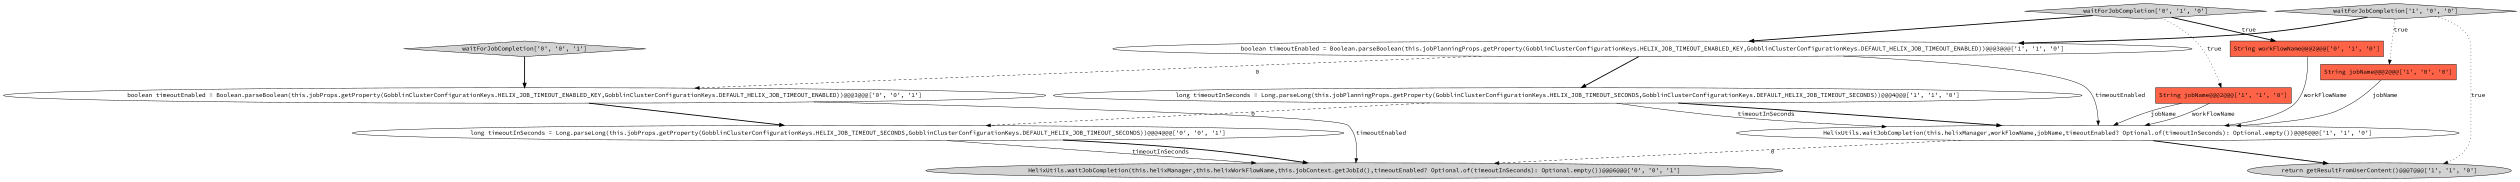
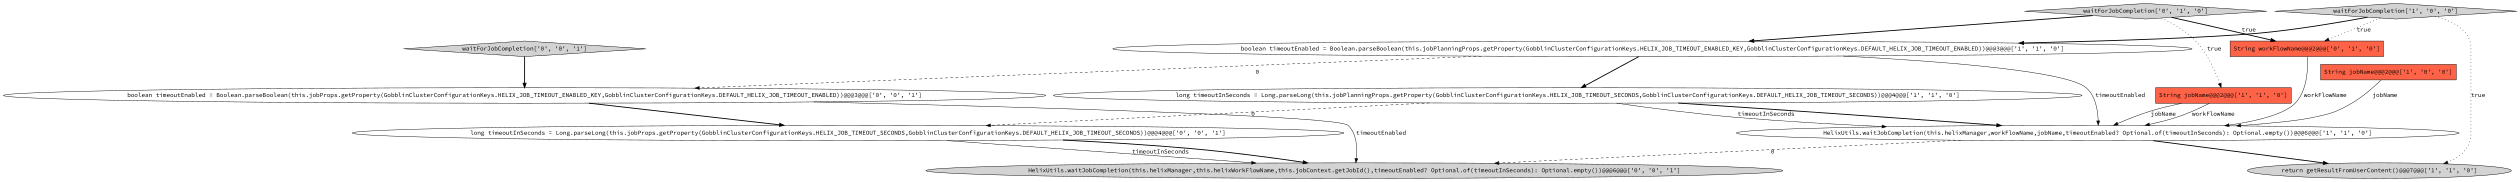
(2392, 40) -> (2355, 29)
